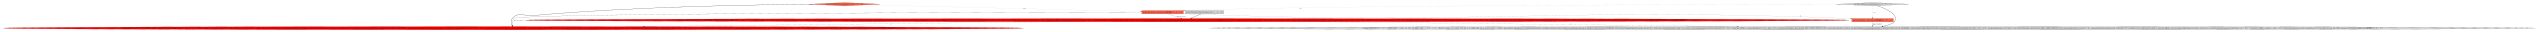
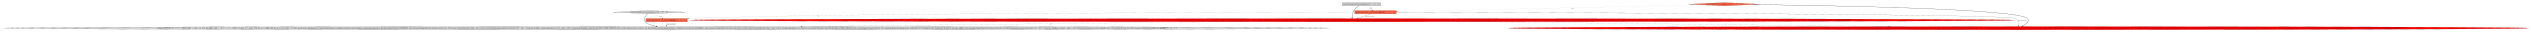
(1512, 6) -> (1368, 8)
